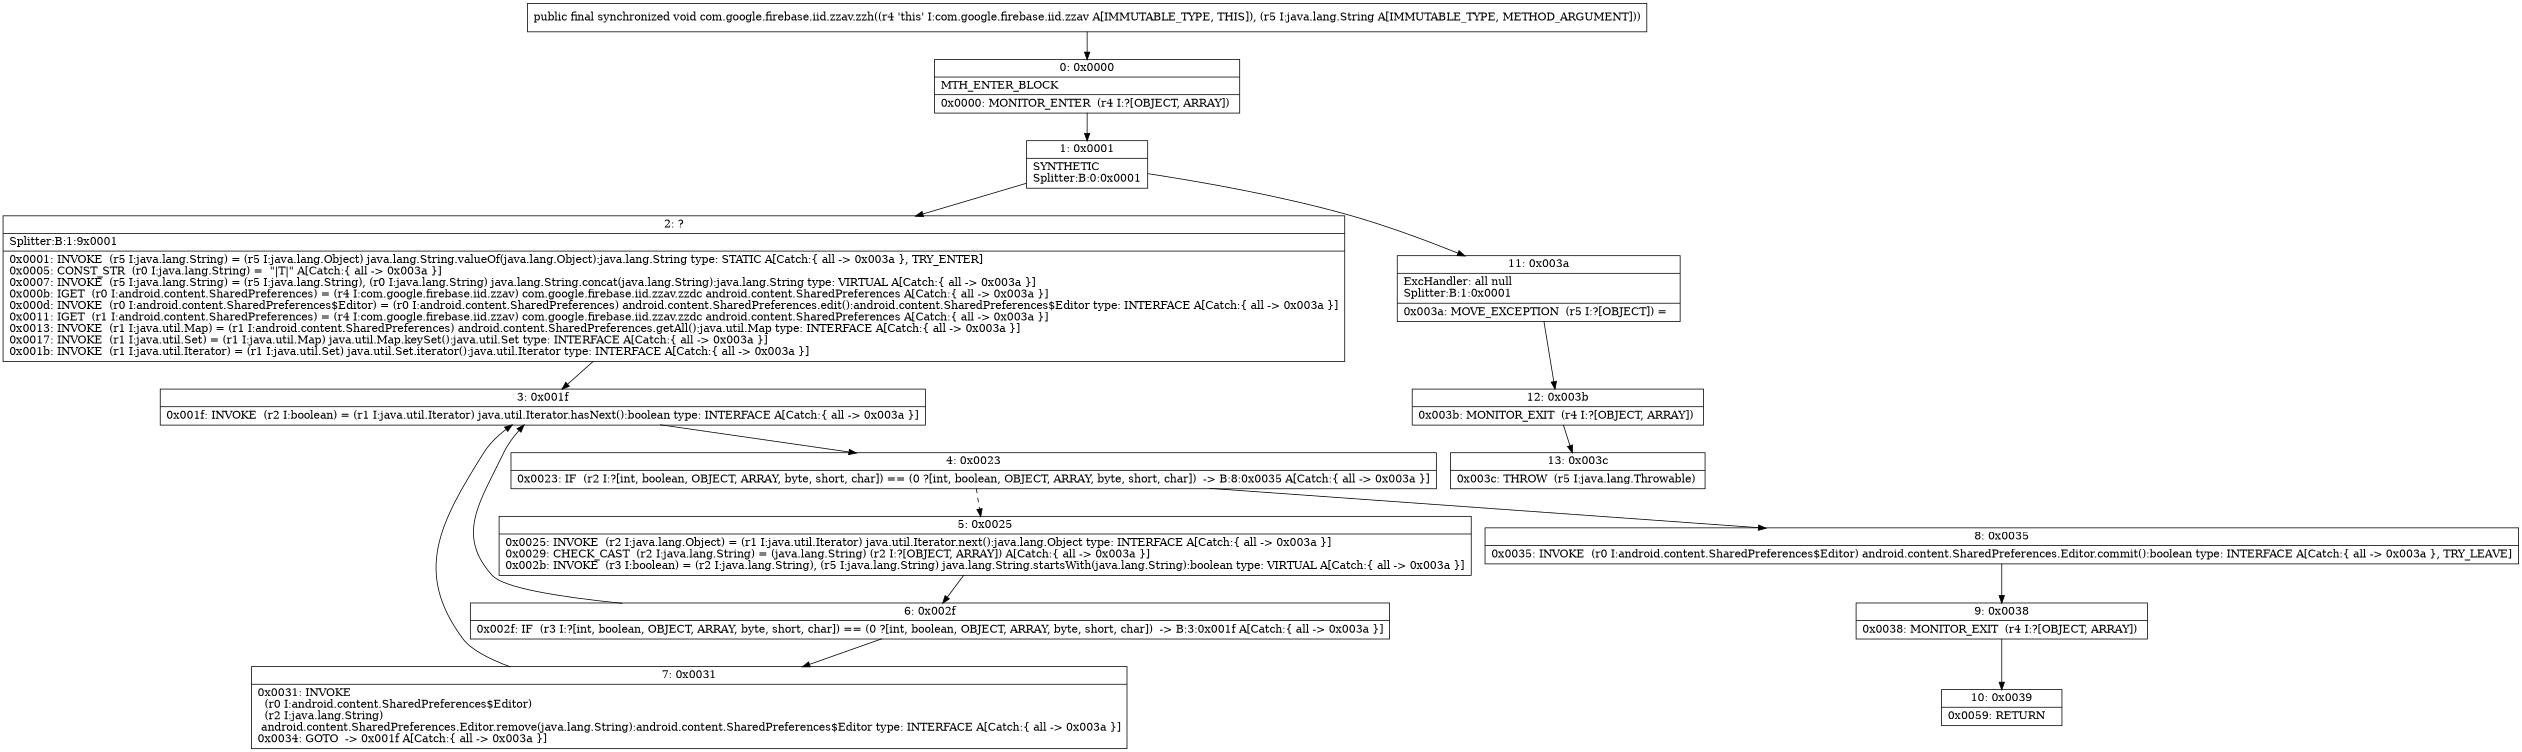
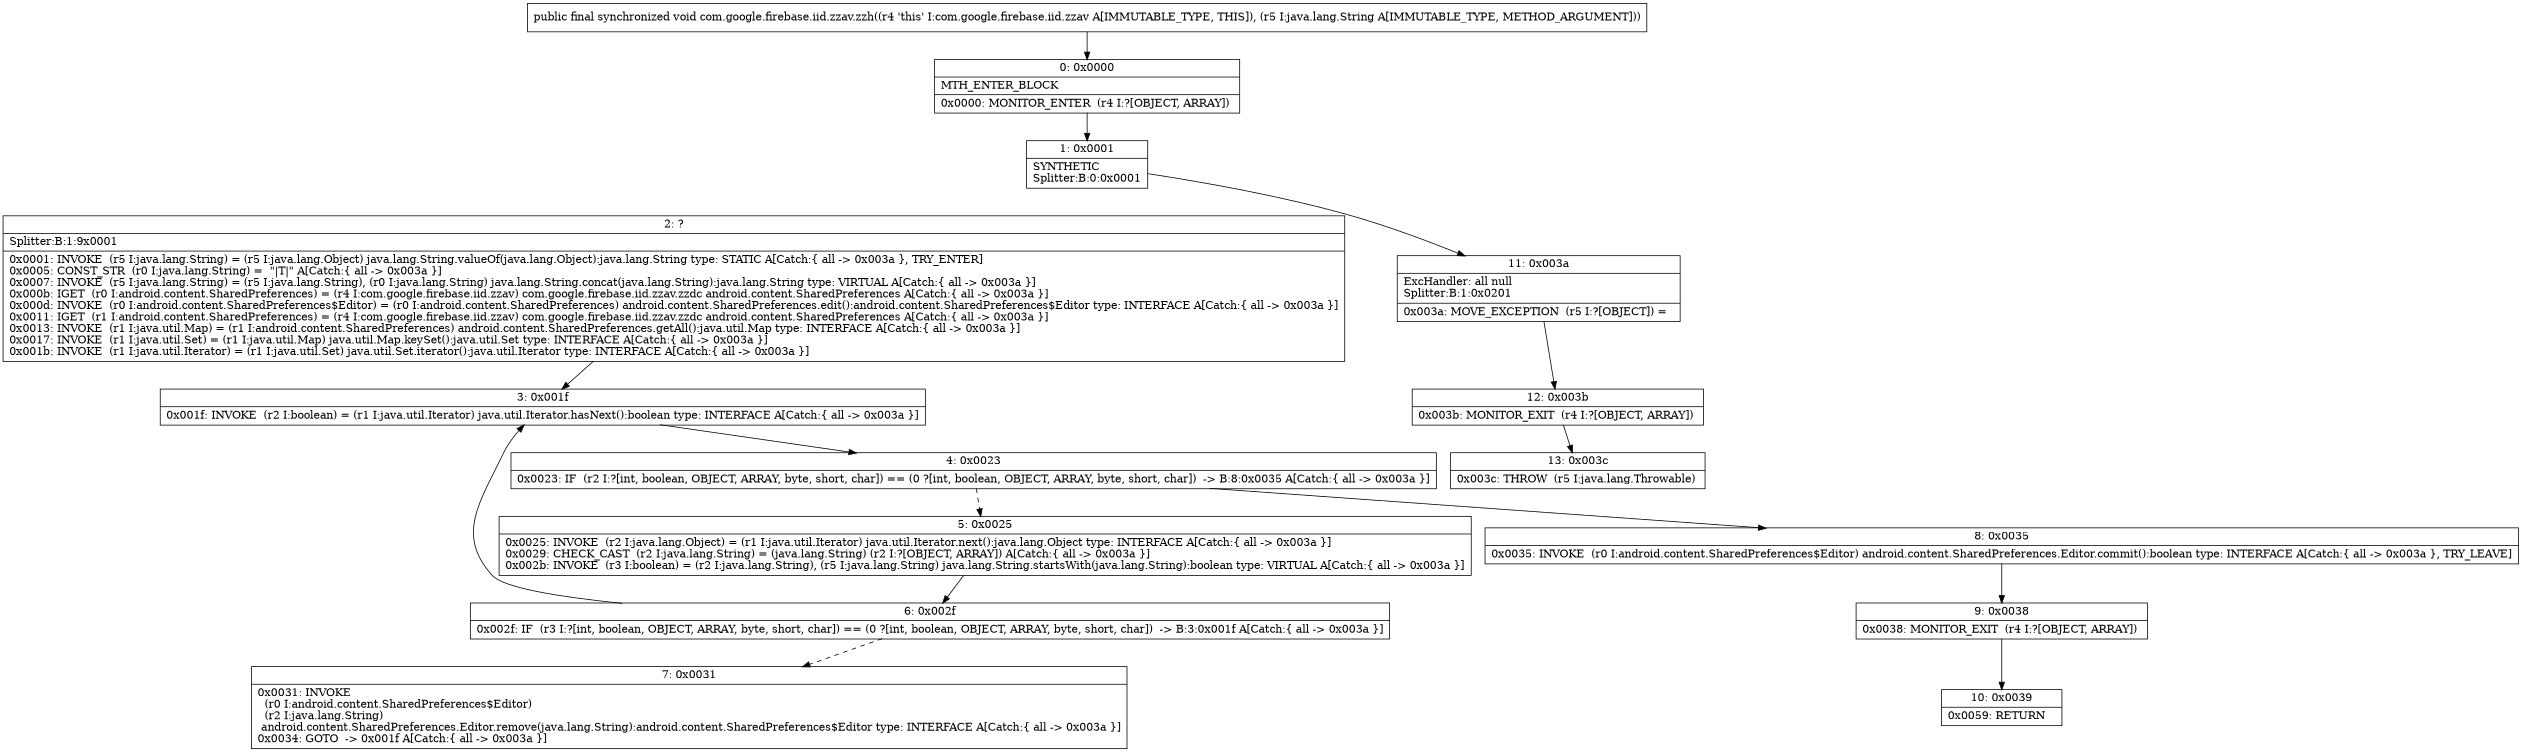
(975, 199) -> none
(1458, 294) -> (1458, 294)
(437, 555) -> none
(846, 652) -> (846, 652)
